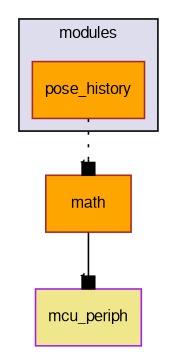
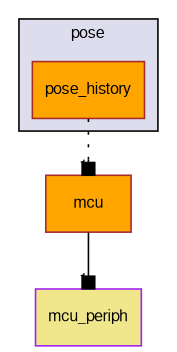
(88, 34) -> (88, 34)
(88, 204) -> (88, 204)
